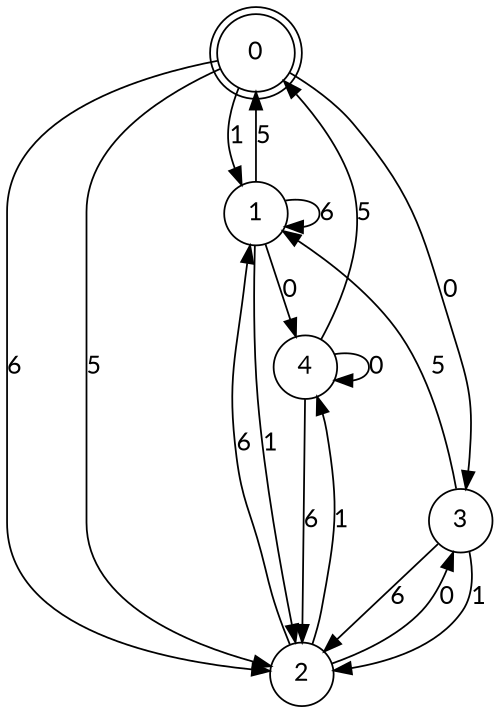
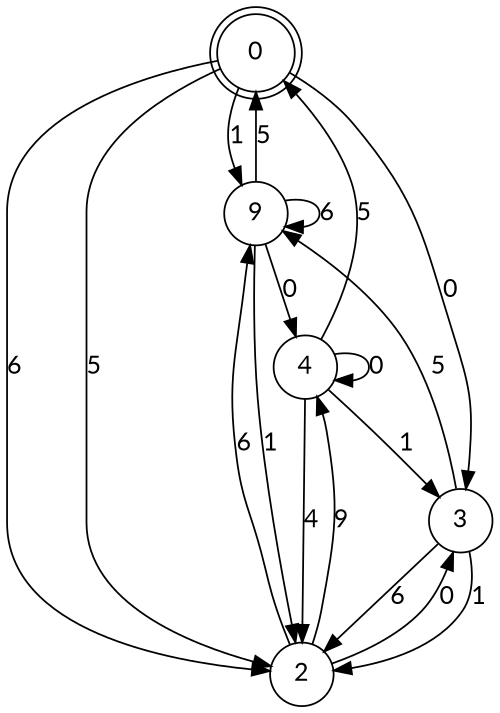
(256, 214) -> (256, 214)
none -> (378, 436)
(312, 521) -> (312, 521)
(342, 521) -> (342, 521)
